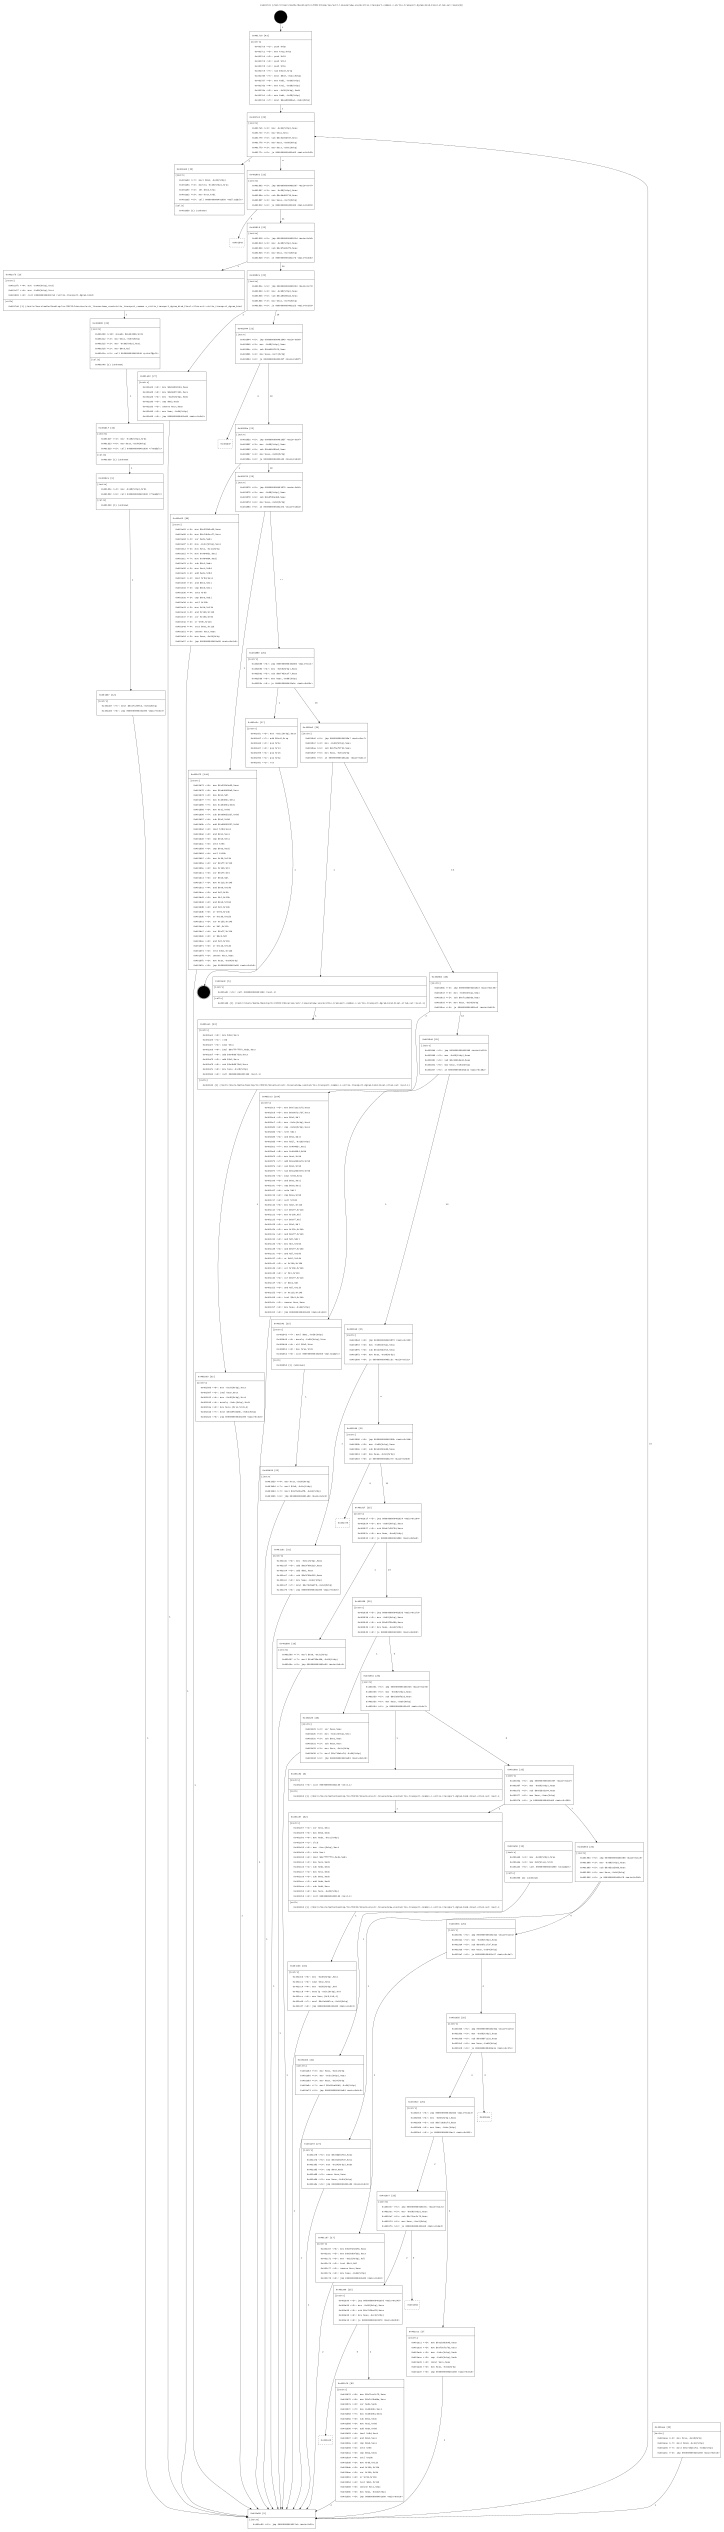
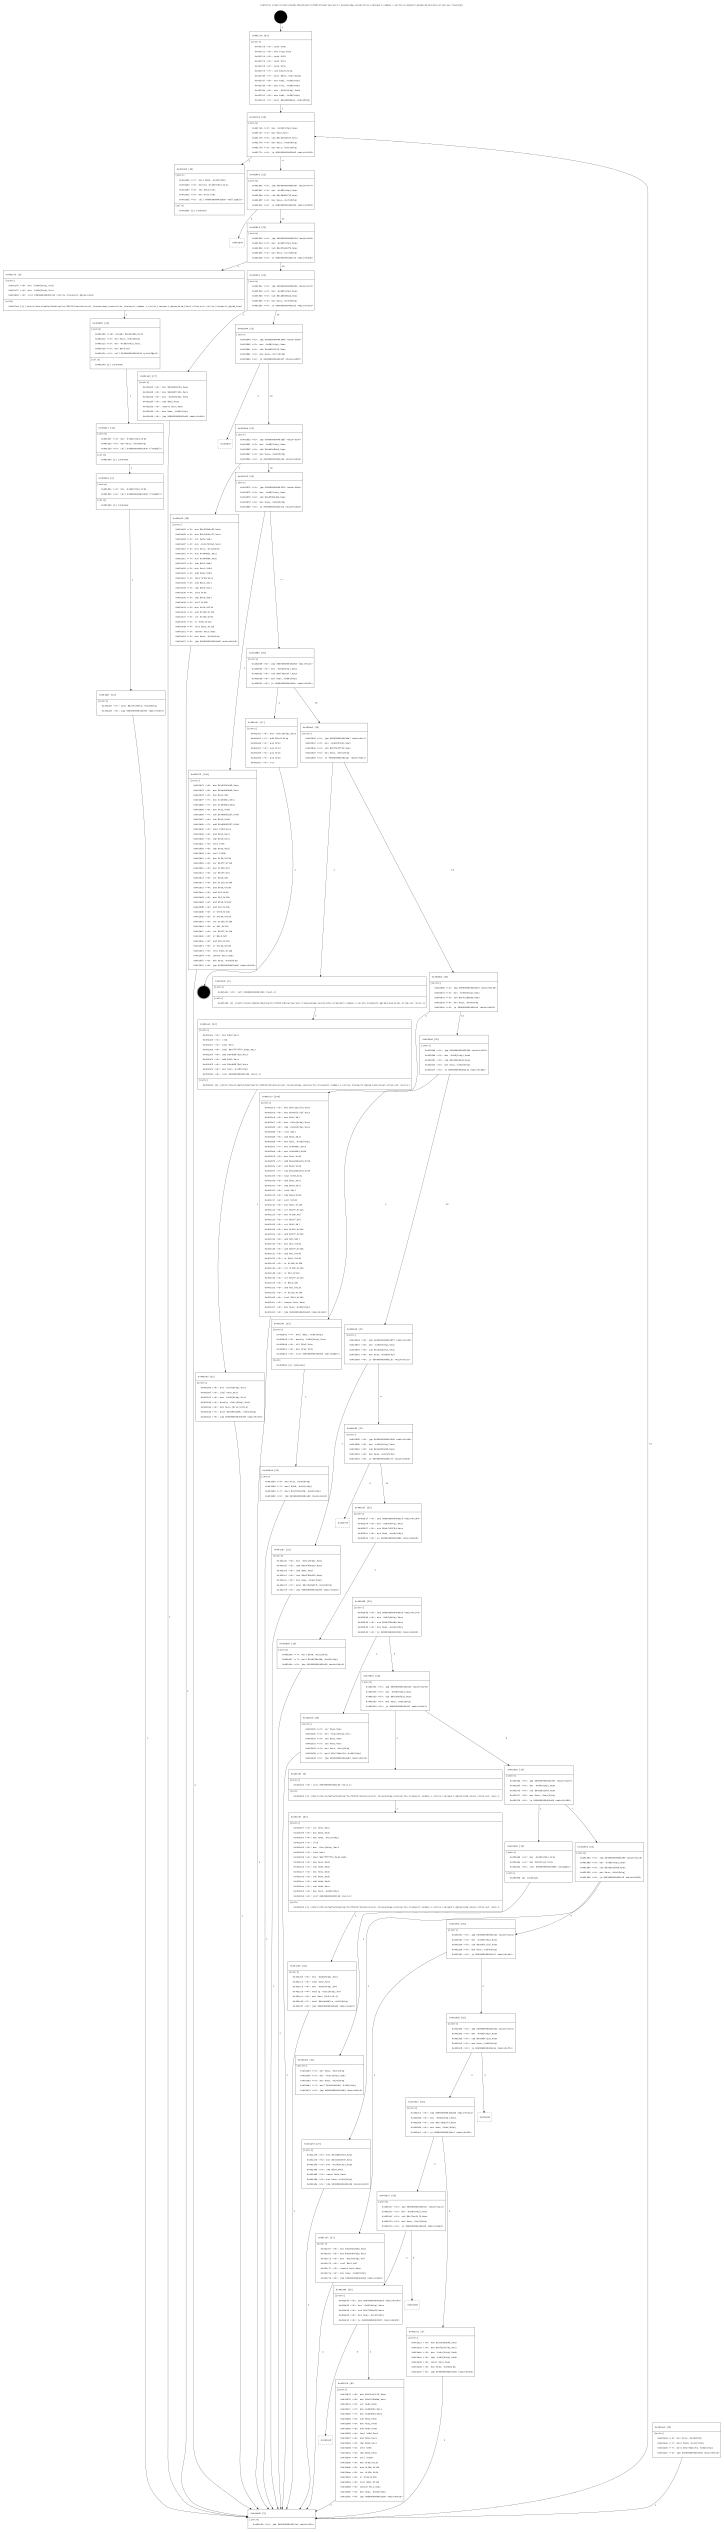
(387, 1569) -> none
(497, 1808) -> (539, 1822)
(300, 2300) -> none
